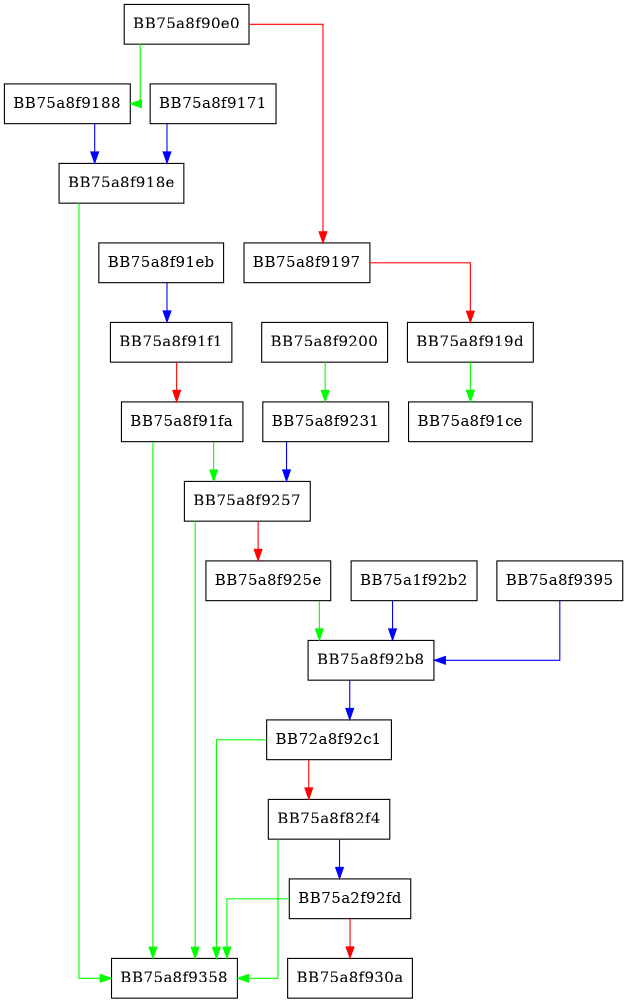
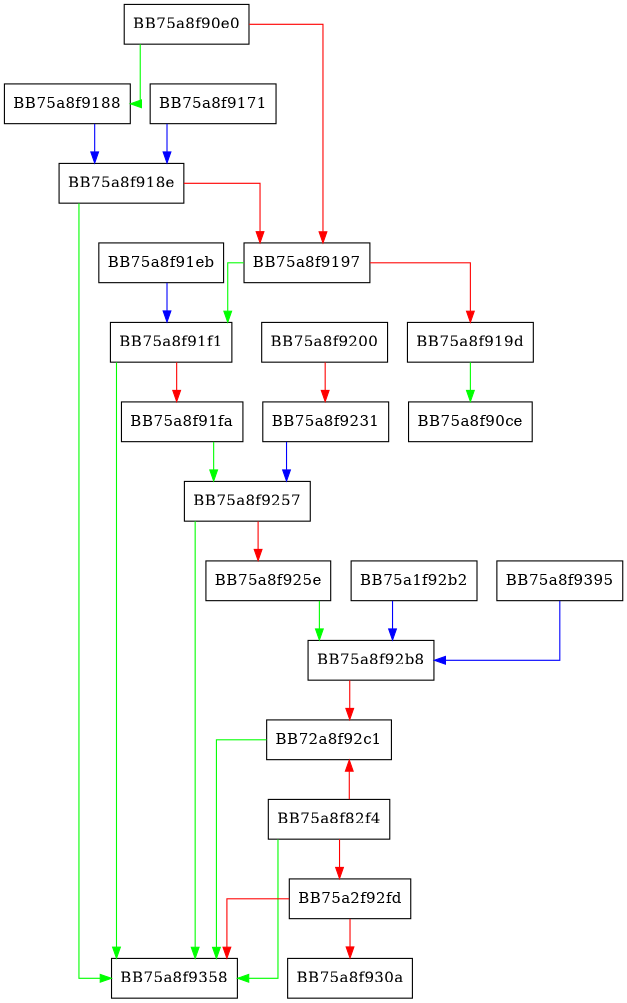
none -> (246, 183)
none -> (228, 279)
(325, 376) -> (325, 376)
(470, 422) -> (470, 422)
(350, 694) -> (350, 694)
(153, 695) -> (116, 655)
(309, 774) -> (349, 785)
(340, 853) -> (340, 853)
(234, 899) -> (234, 899)
